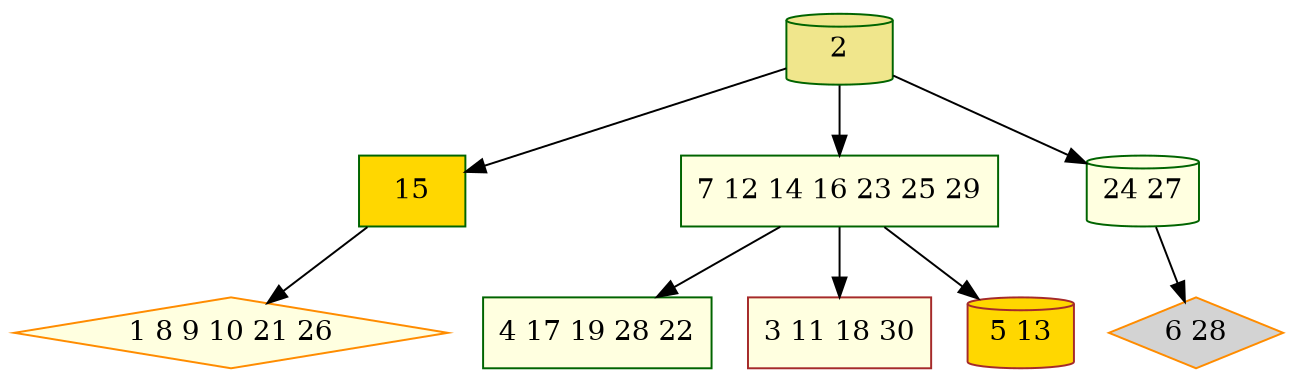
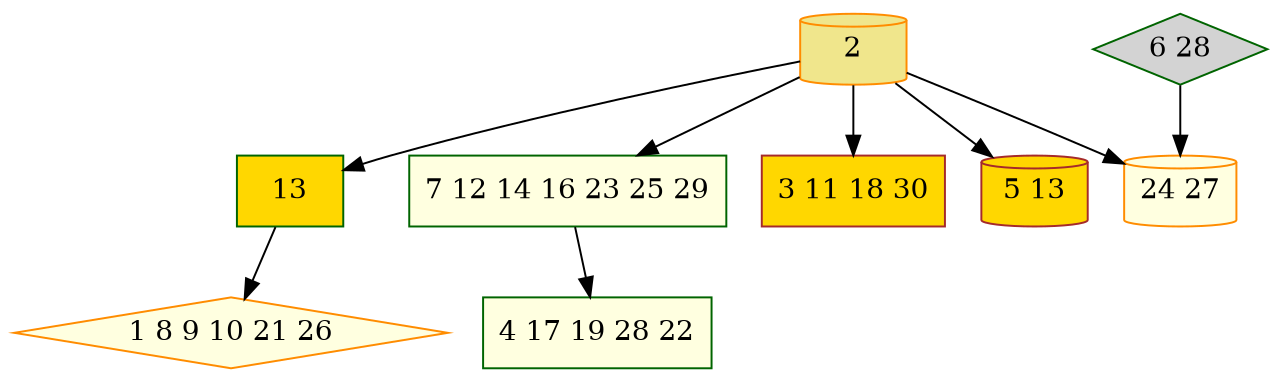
(840, 49) -> (853, 49)
(412, 191) -> (290, 191)
(1143, 191) -> (1180, 191)
(840, 252) -> (853, 110)
(1167, 255) -> (1180, 110)
(923, 257) -> (936, 114)
(840, 333) -> (853, 191)
(1196, 333) -> (1180, 49)
